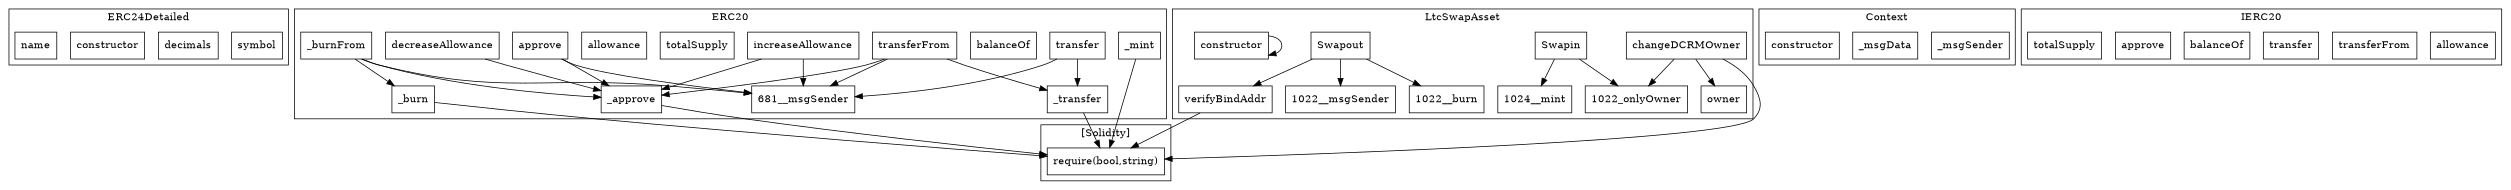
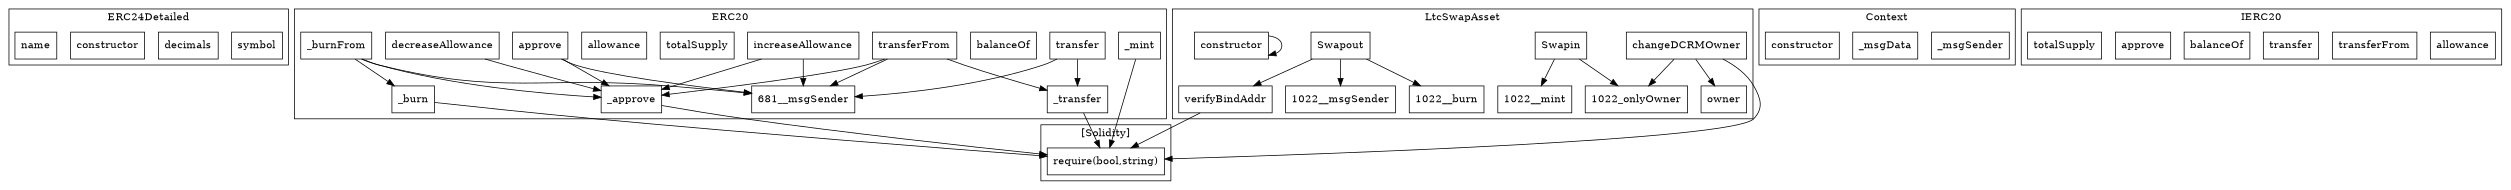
(1535, 99) -> (1535, 99)
